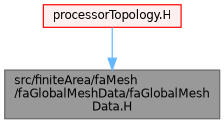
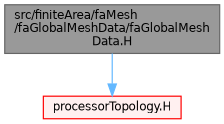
(112, 43) -> (112, 69)
